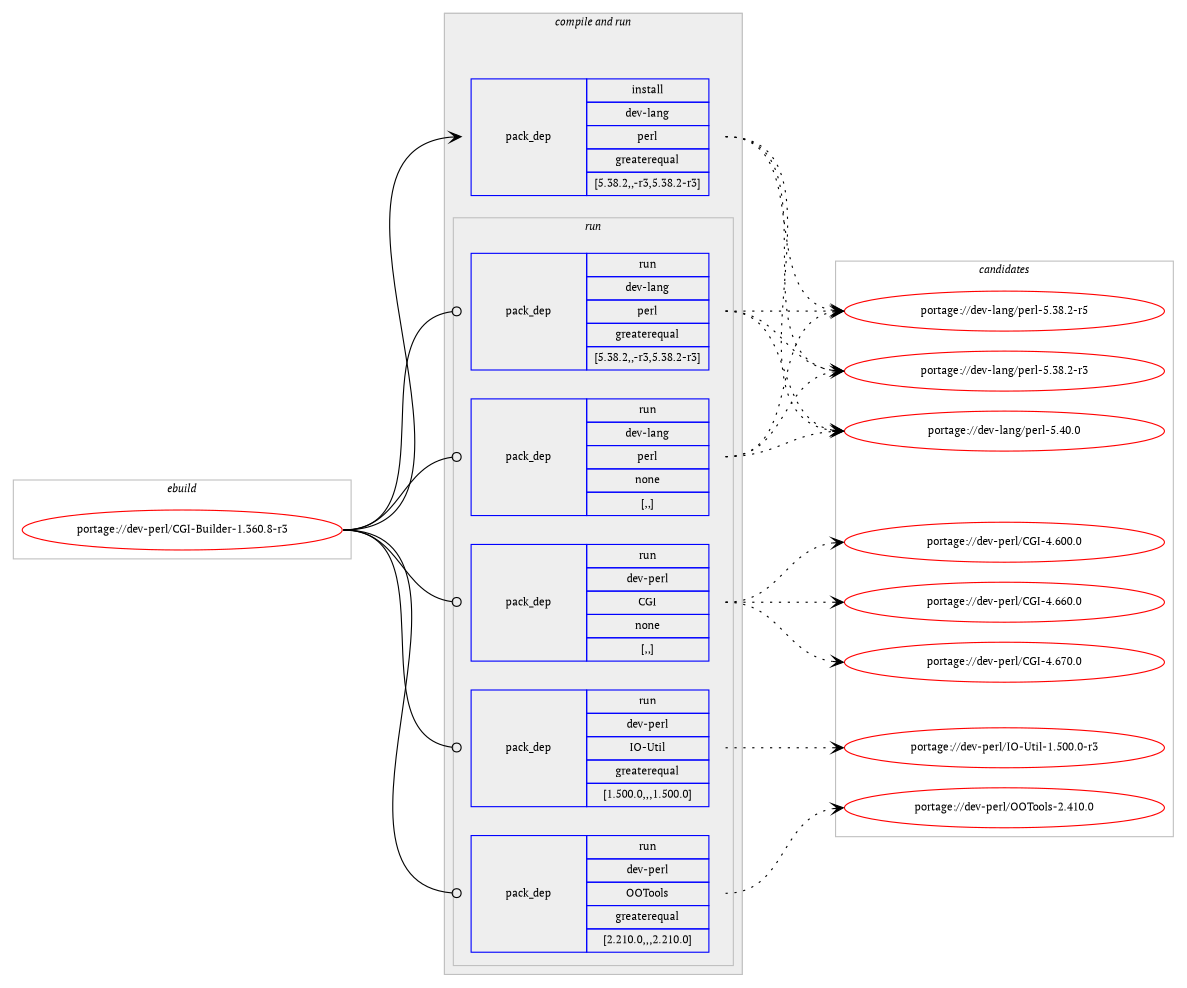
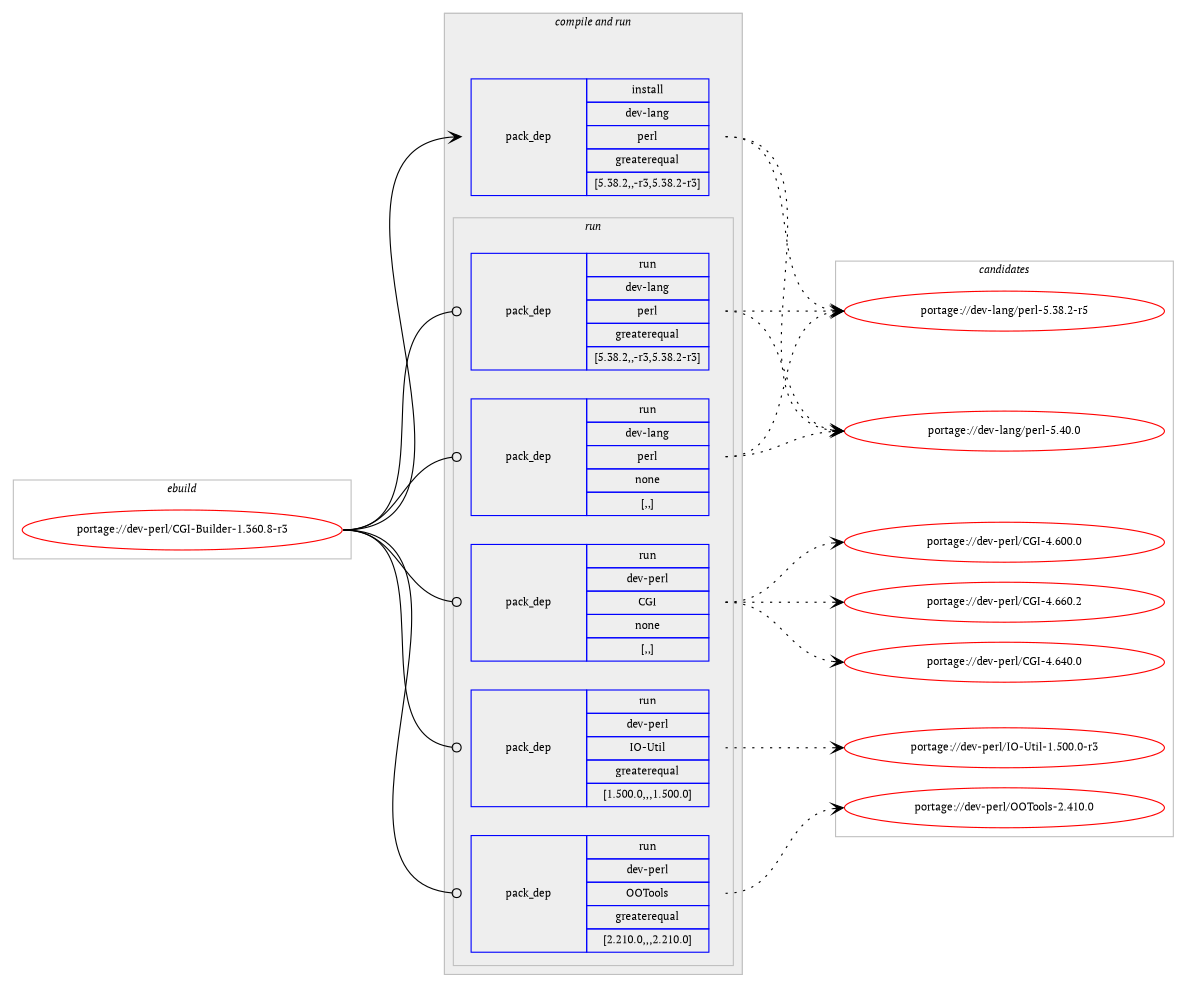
(1004, 371) -> none
(1004, 602) -> (1004, 602)
(1004, 662) -> (1004, 662)
